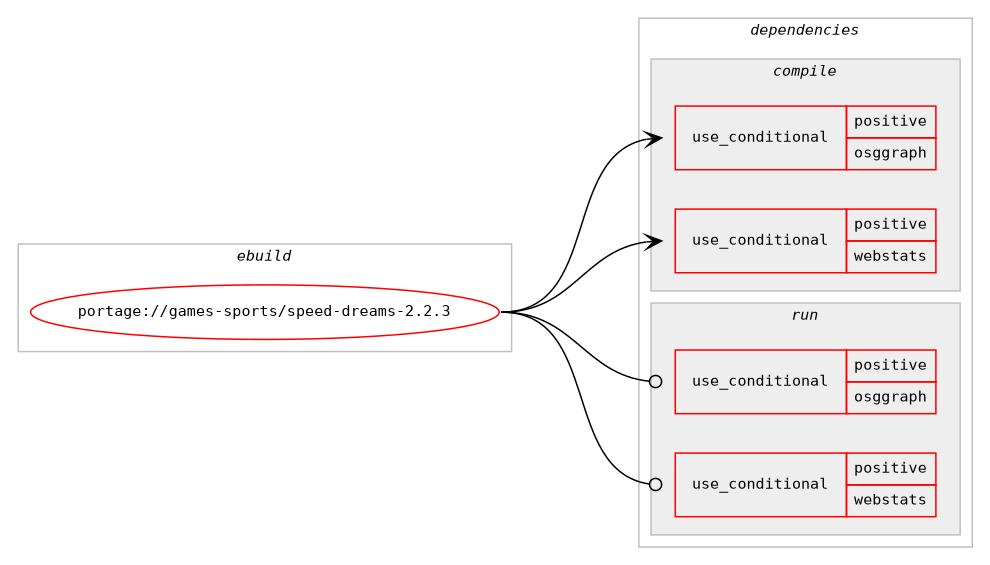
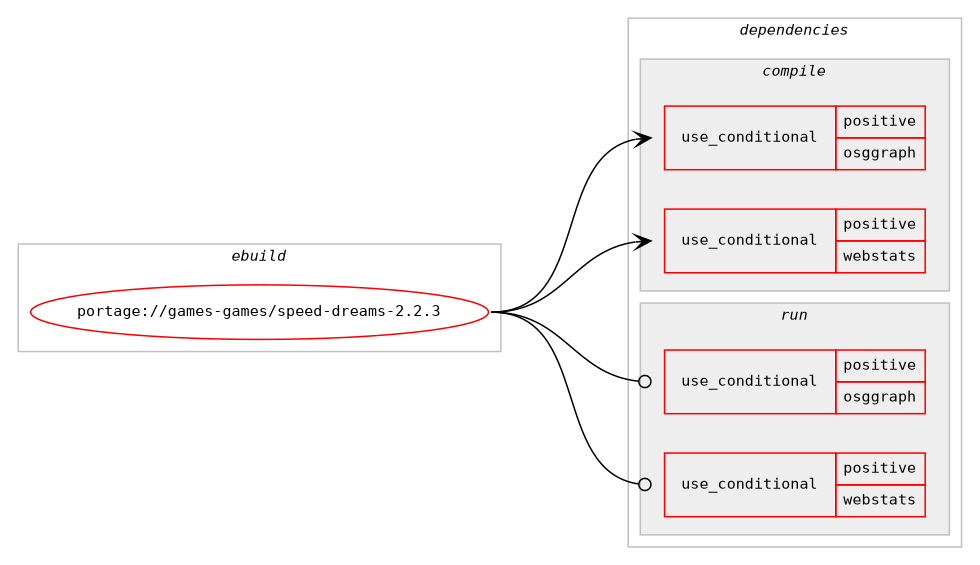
(265, 312) -> (260, 312)
